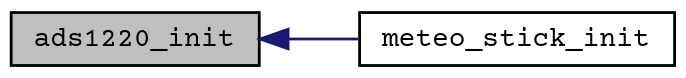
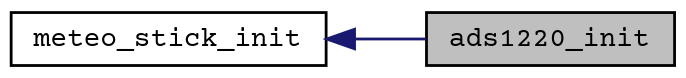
(324, 39) -> (391, 39)
